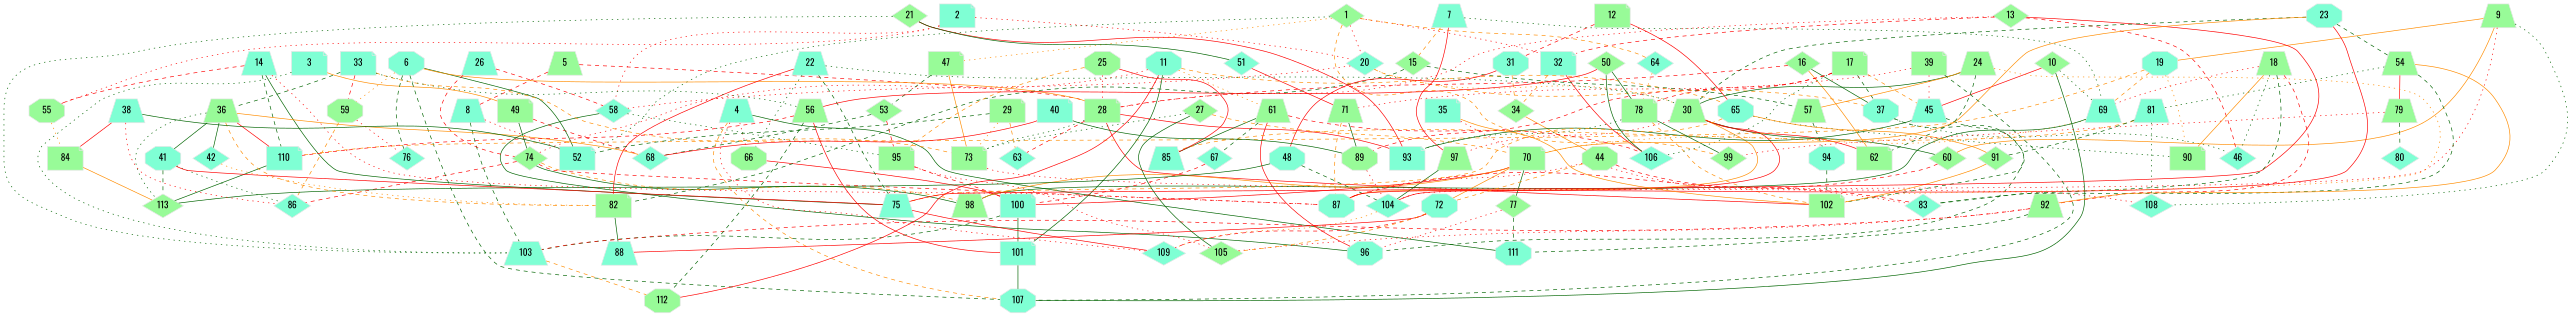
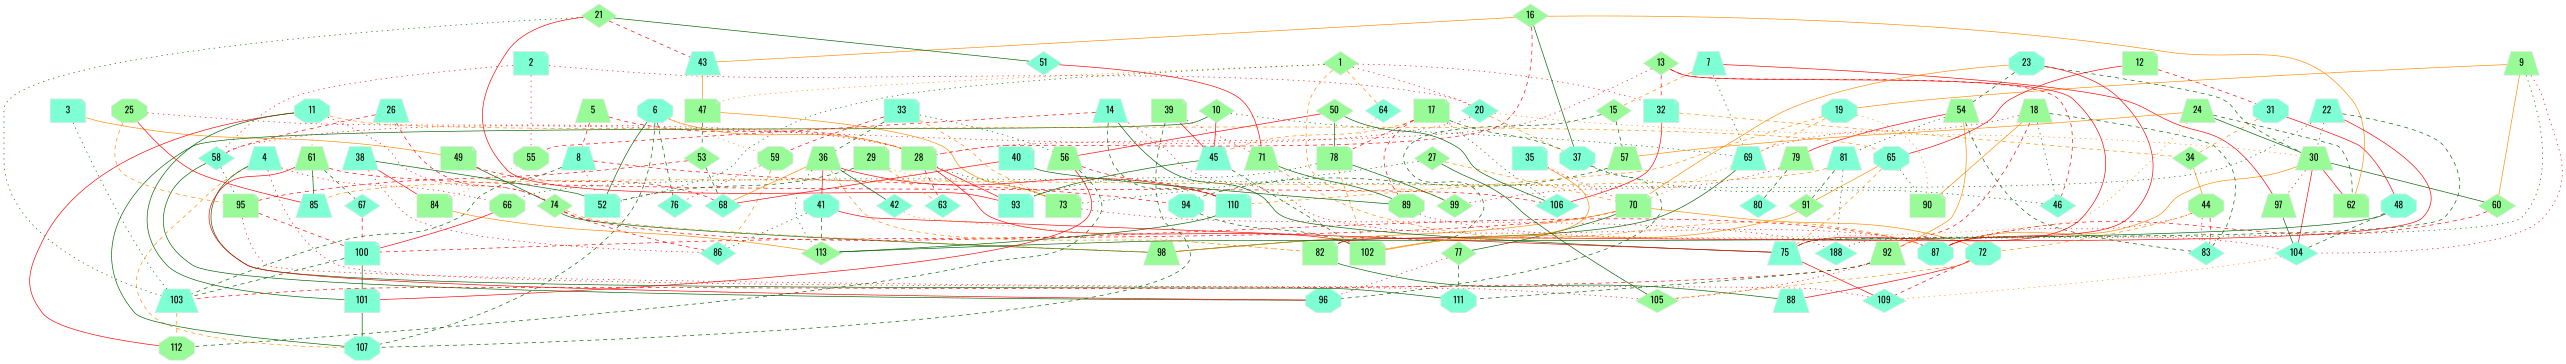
none -> (703, 63)
(1929, 87) -> (1189, 132)
(191, 136) -> (822, 184)
none -> (751, 176)
(1250, 195) -> (689, 242)
(2151, 206) -> (1836, 253)
